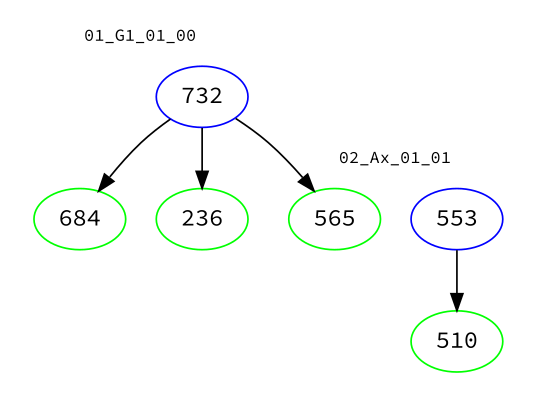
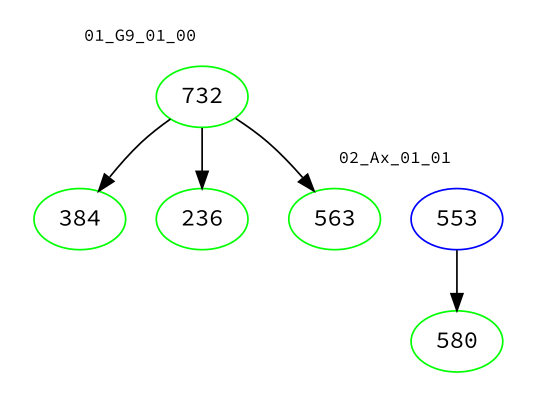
(141, 37) -> (141, 37)
(202, 97) -> (202, 97)
(80, 219) -> (80, 219)
(335, 219) -> (335, 219)
(457, 341) -> (457, 341)
